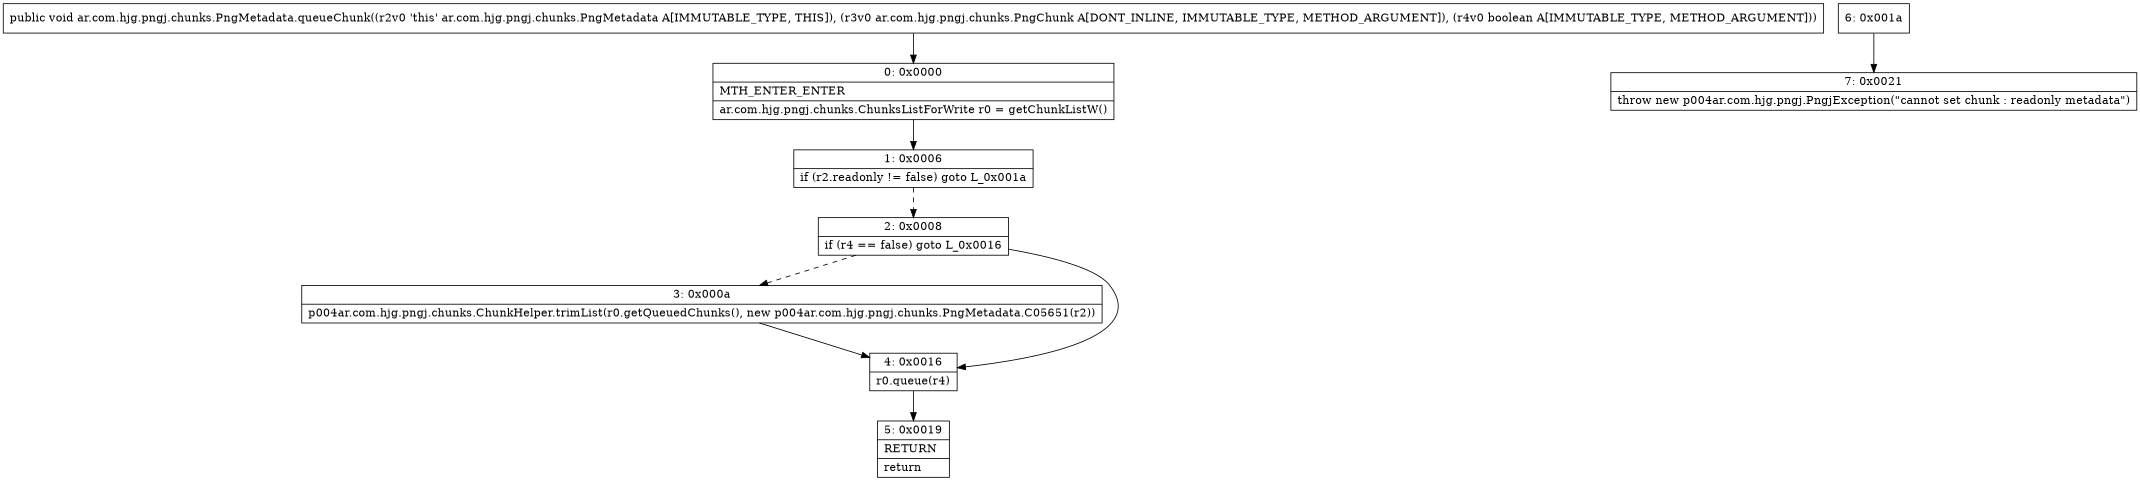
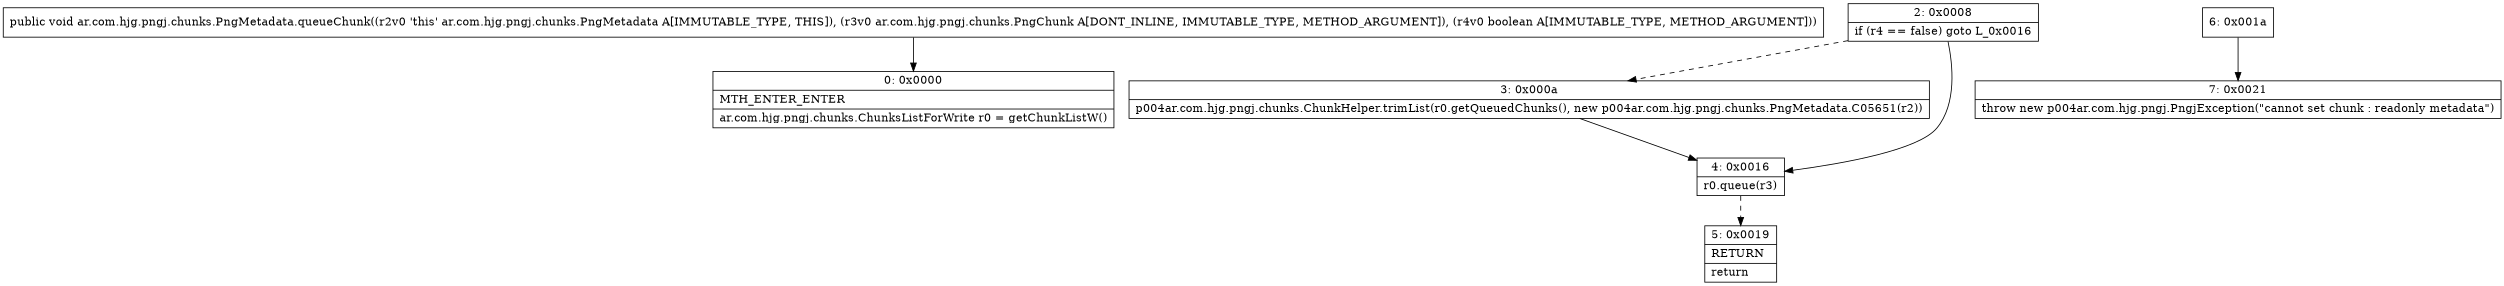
(913, 169) -> none
(913, 381) -> (1741, 186)
(913, 402) -> (1741, 207)
